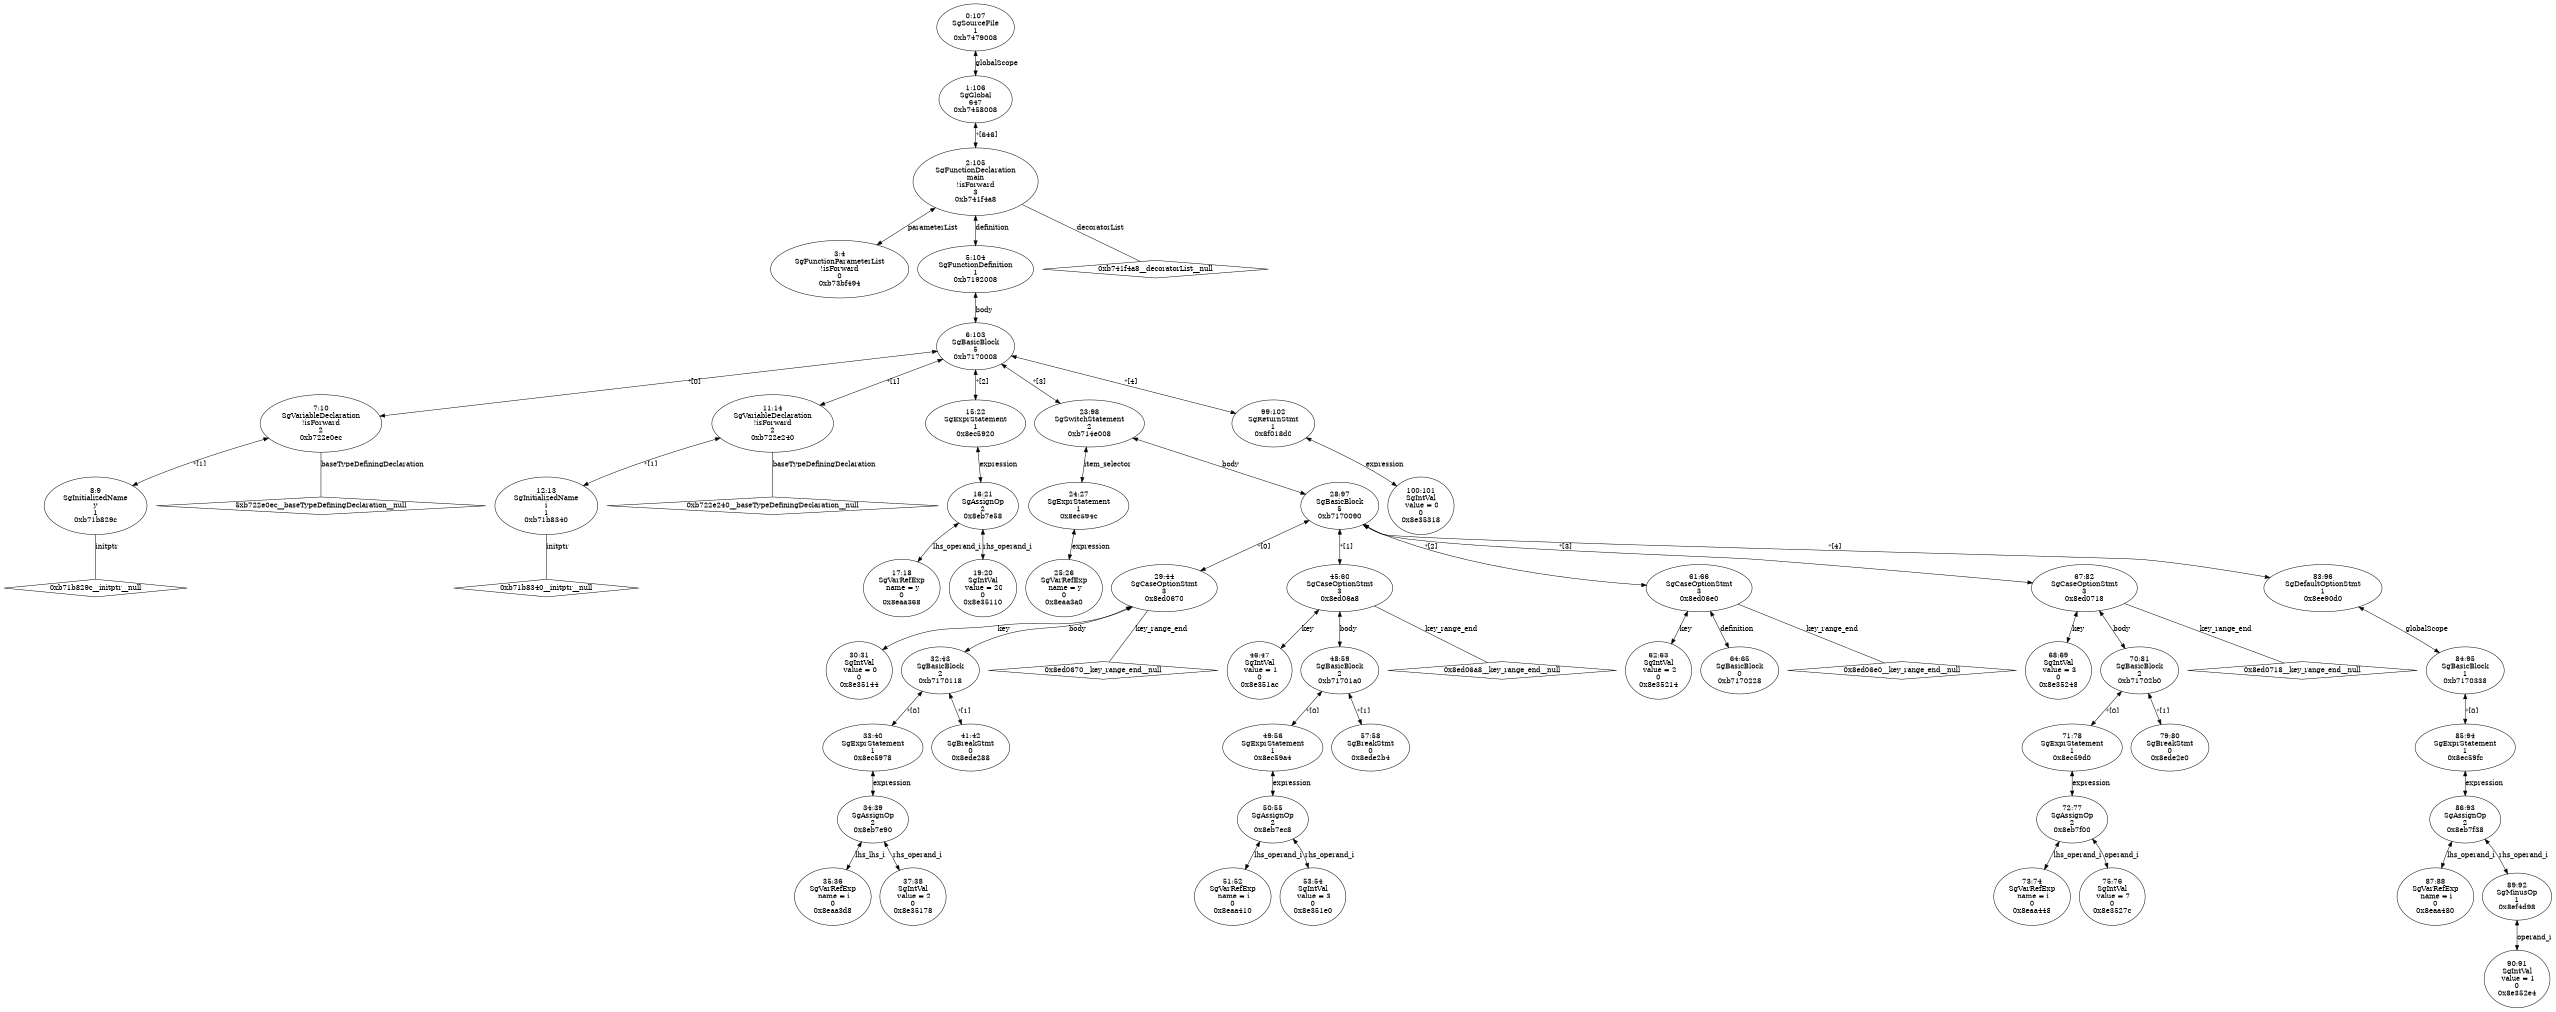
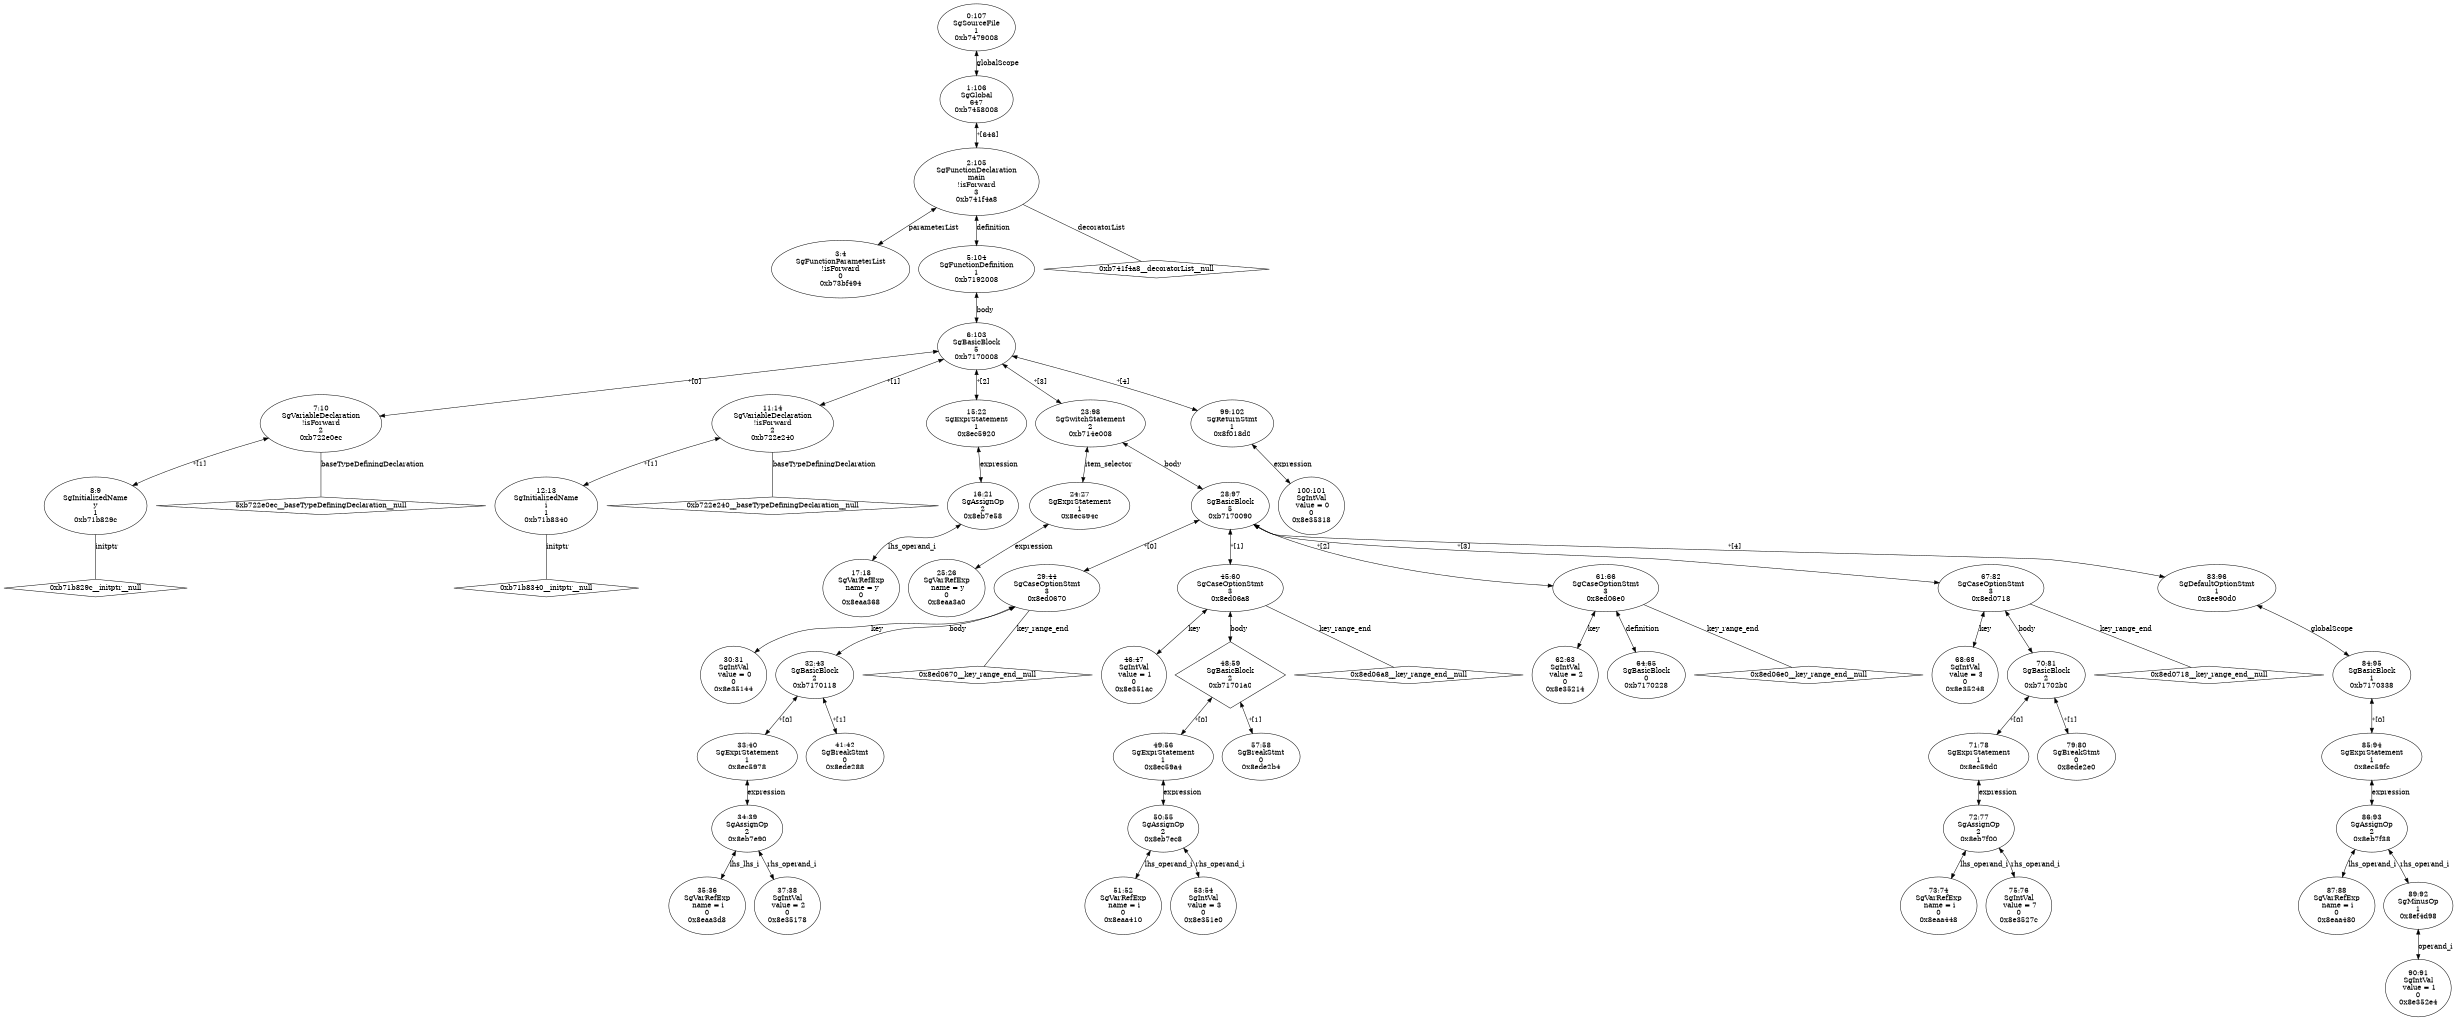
(983, 588) -> none
(1340, 670) -> (1230, 675)
(2122, 855) -> (2035, 865)
